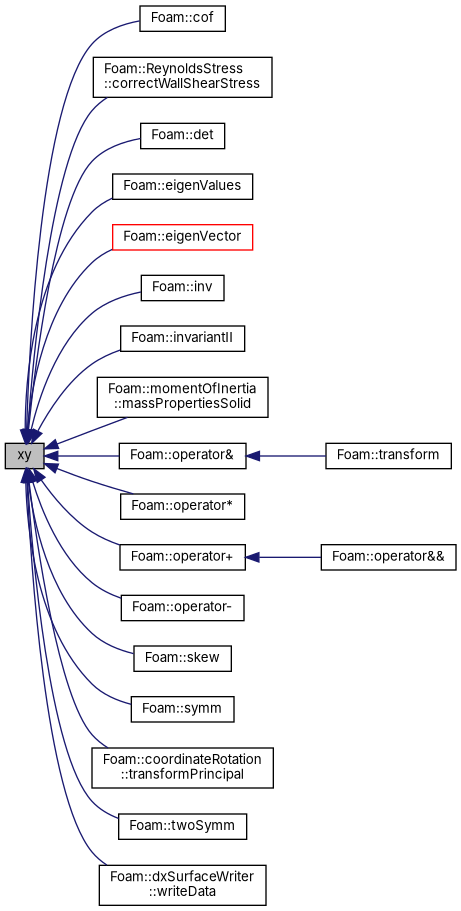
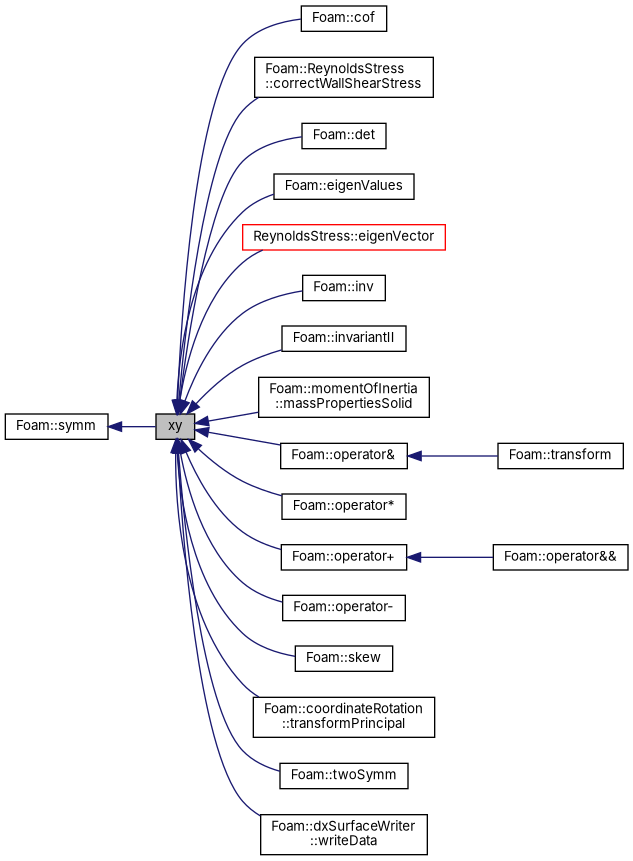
(183, 237) -> (344, 237)
(68, 652) -> (139, 427)
